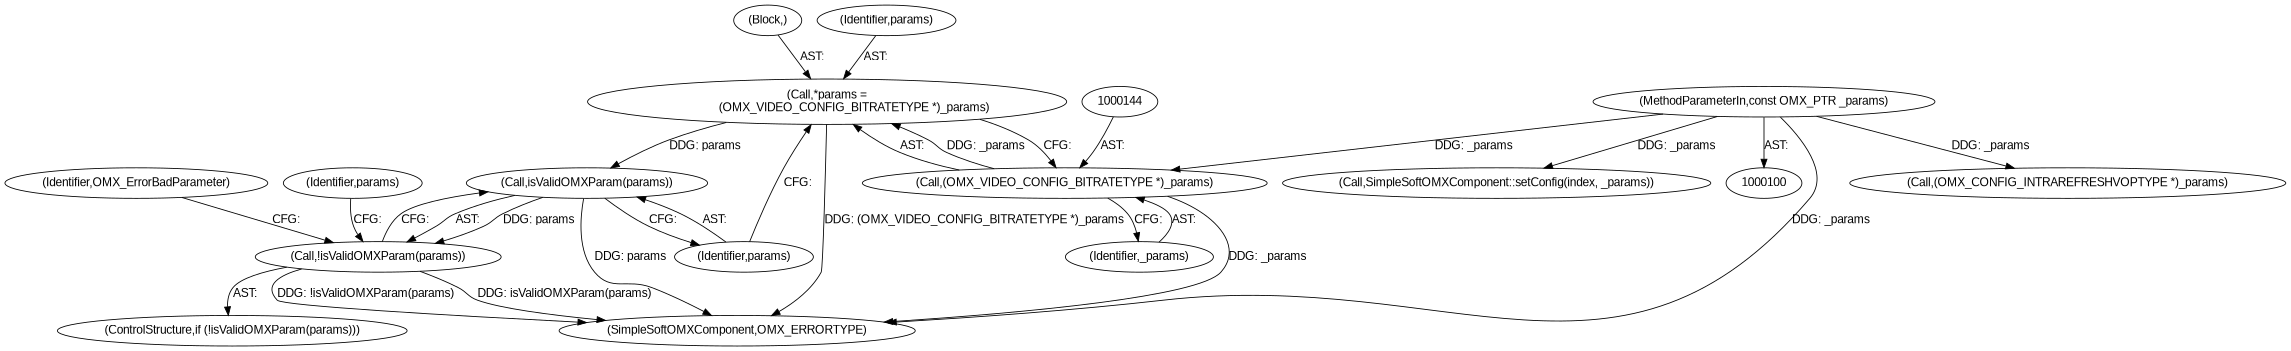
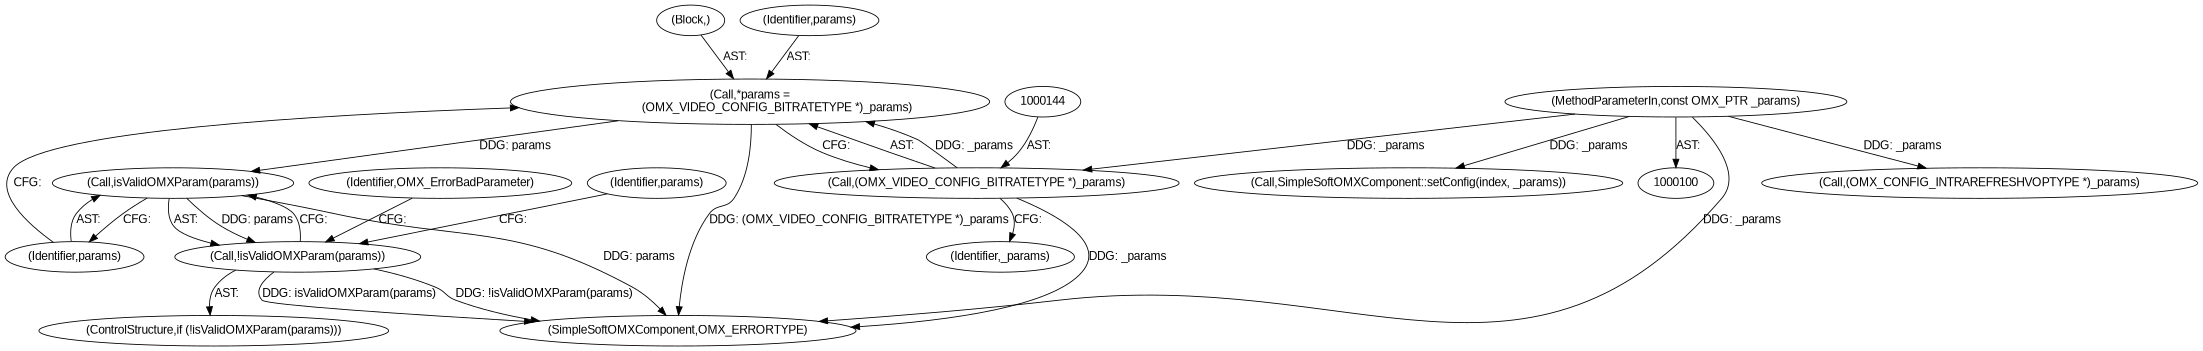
(1170, 216) -> none
